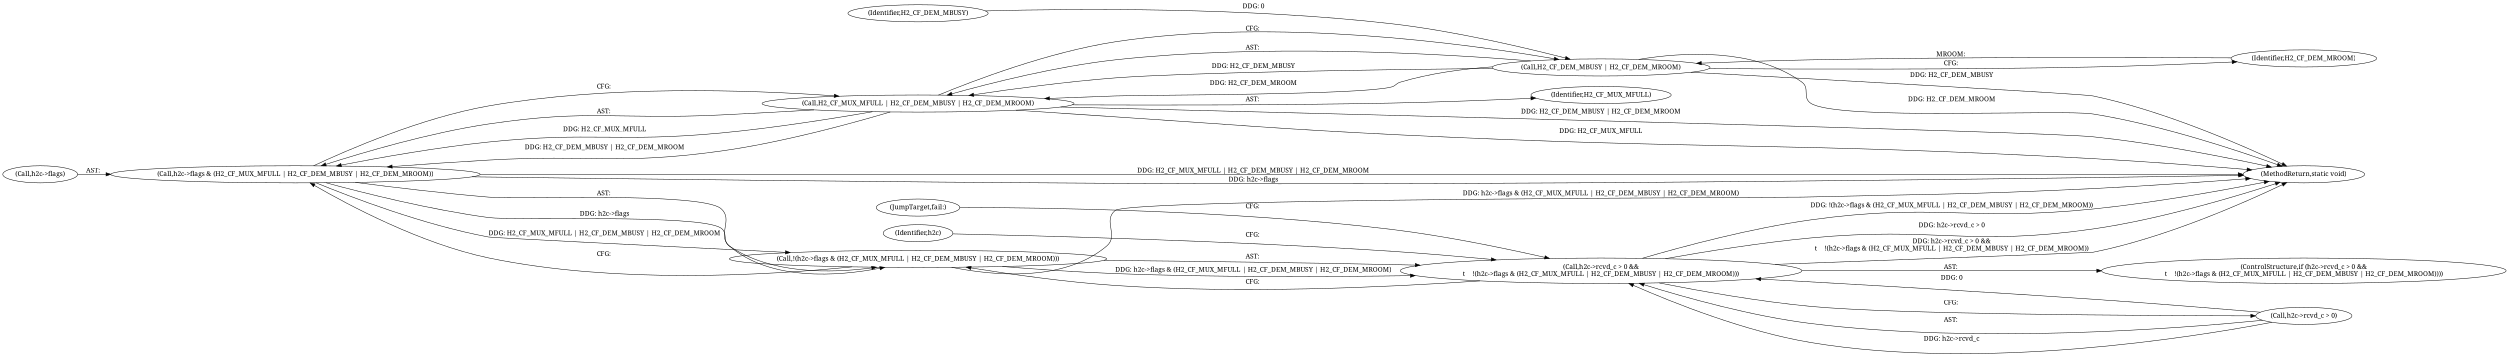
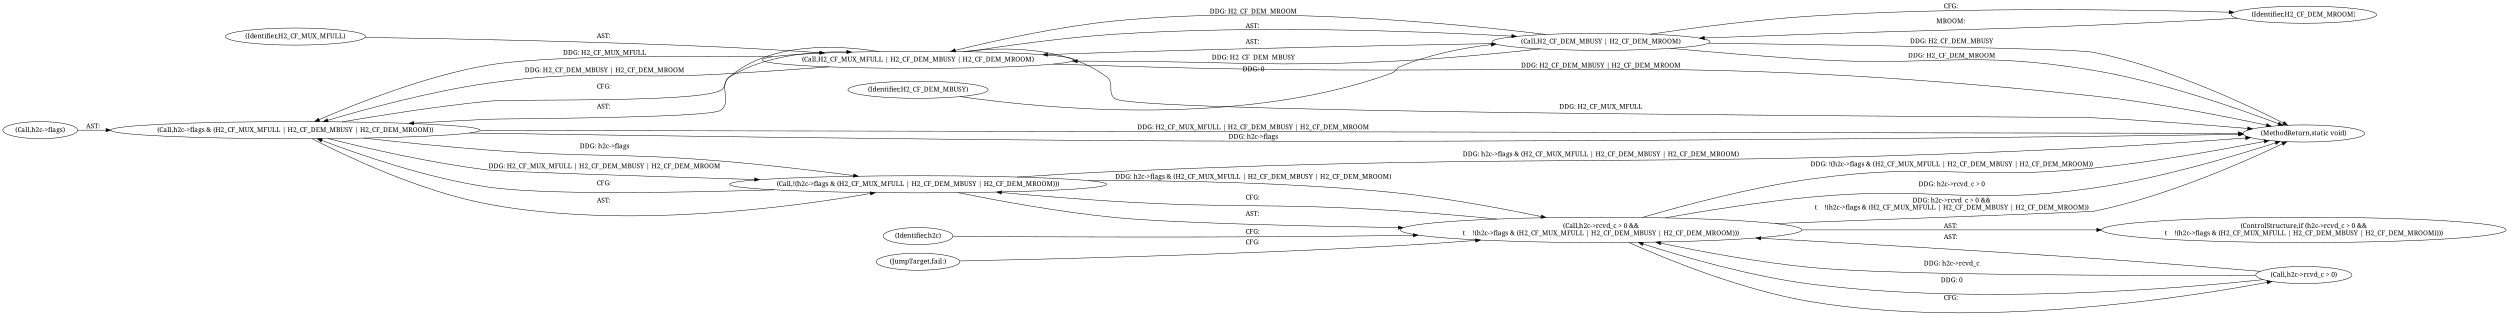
(1253, 29) -> (1253, 26)
(1302, 104) -> (593, 42)
